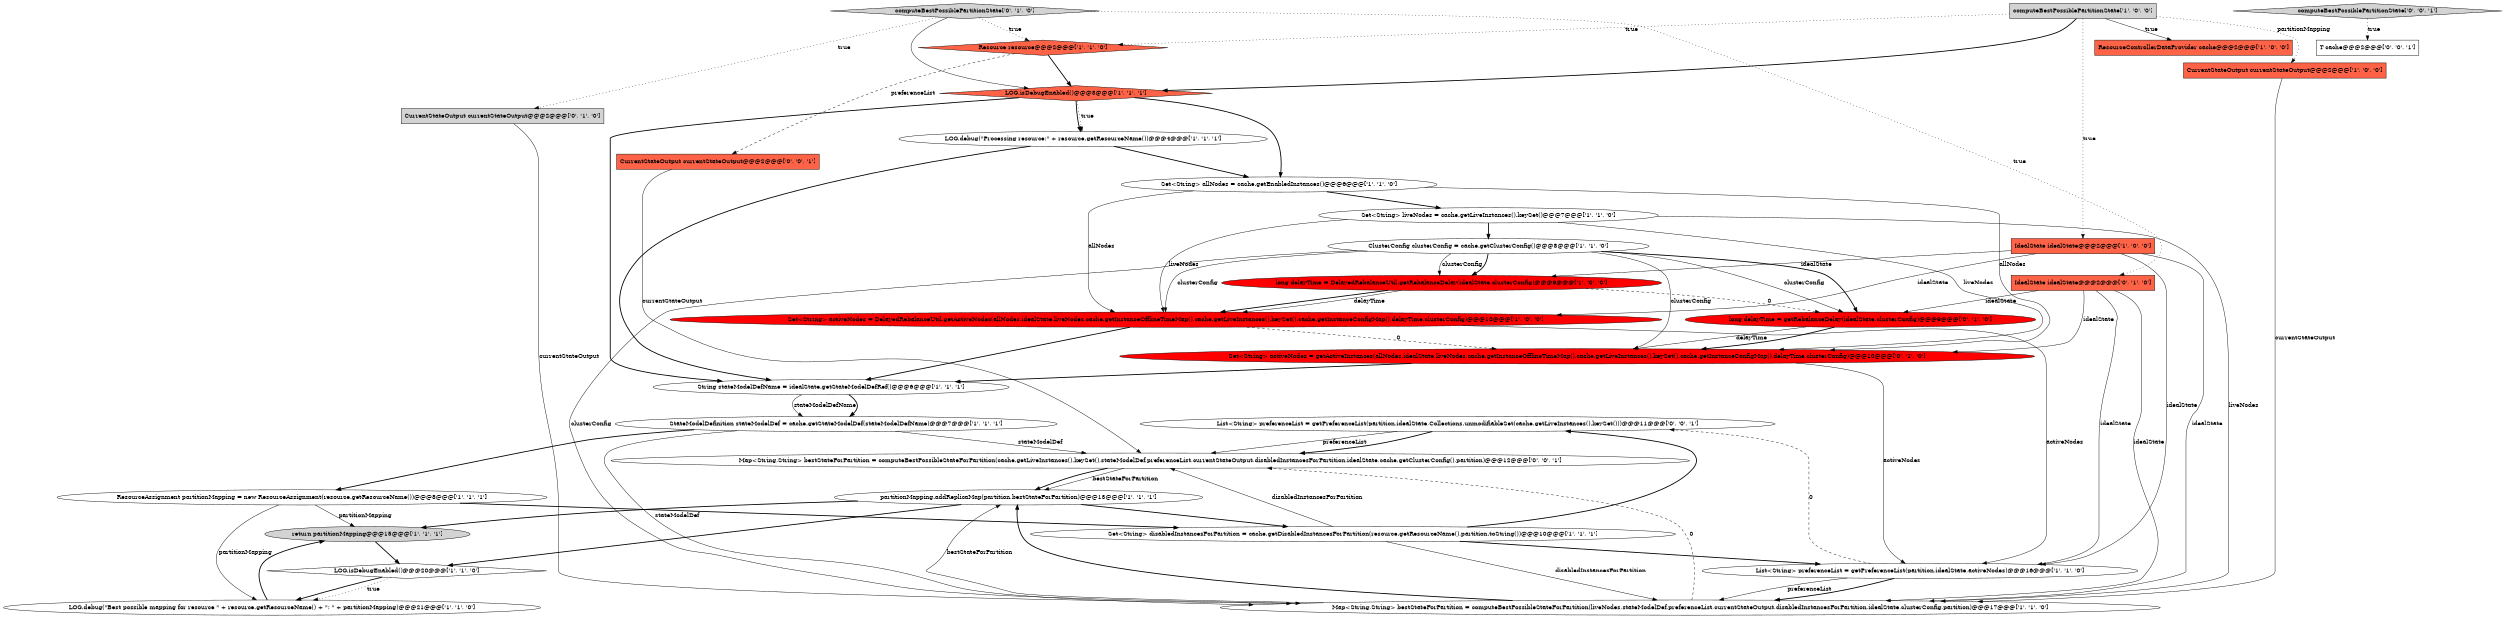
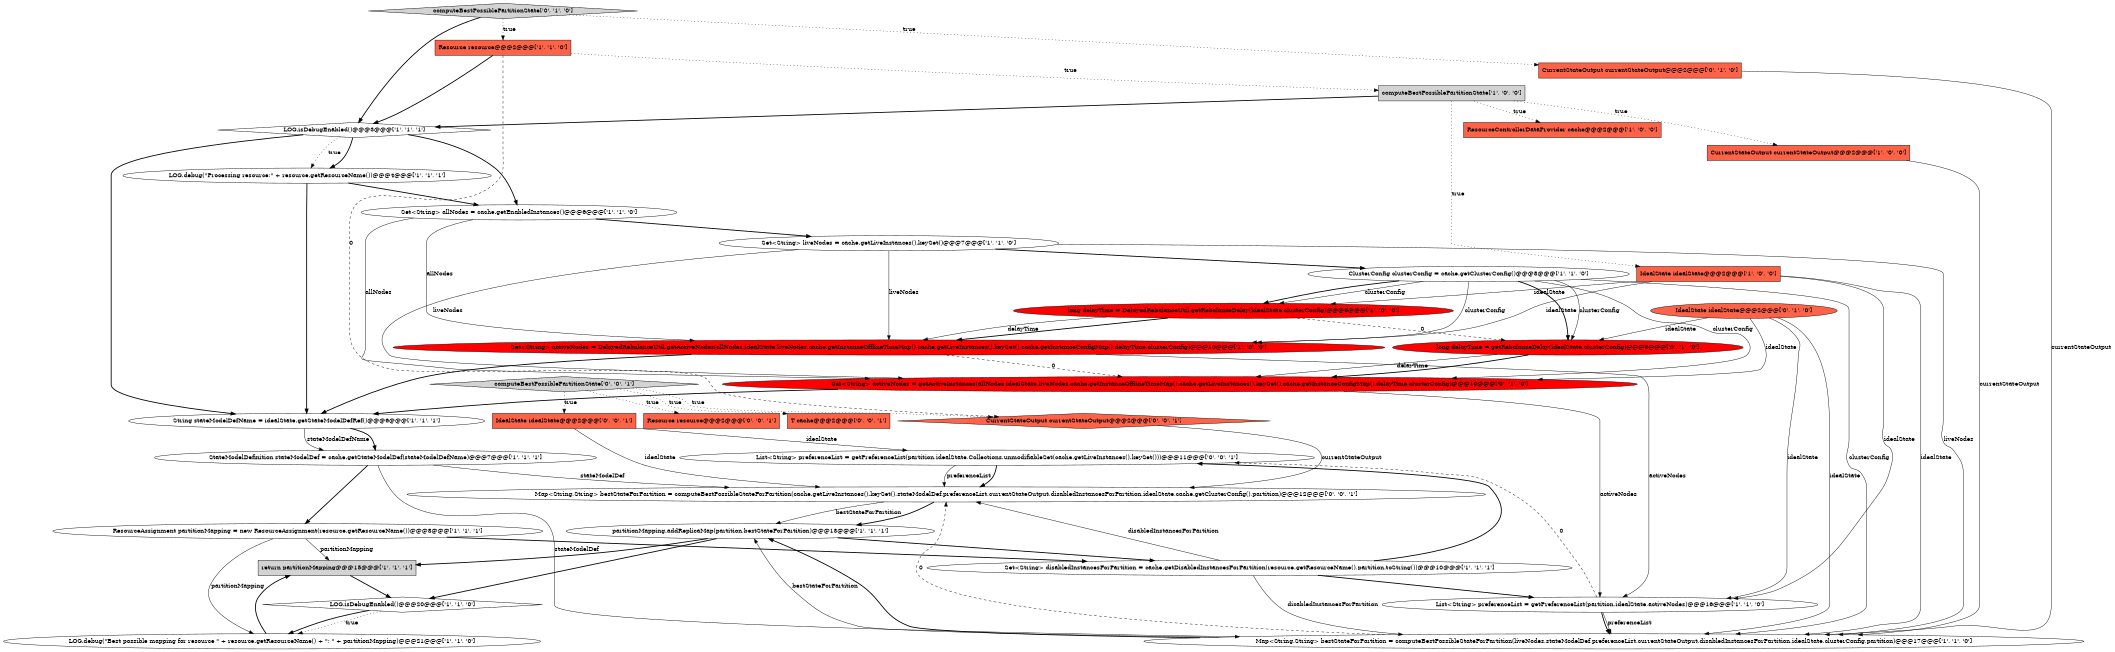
(1566, 29) -> (972, 74)
(2136, 29) -> (1505, 111)
(2304, 29) -> (1621, 112)
(1672, 37) -> none
(1043, 48) -> (503, 48)
(2368, 48) -> (839, 421)
(935, 68) -> (411, 57)
(913, 93) -> (351, 243)
(1076, 93) -> (354, 130)
(503, 116) -> (1640, 71)
(718, 162) -> (1084, 421)
(2083, 283) -> (1744, 311)
none -> (809, 412)
none -> (564, 421)
none -> (712, 421)
(367, 534) -> (337, 568)
